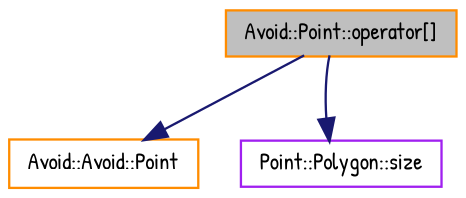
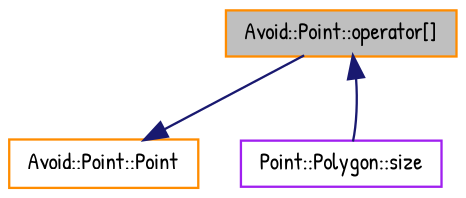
(326, 87) -> (357, 110)
(104, 164) -> (104, 164)
